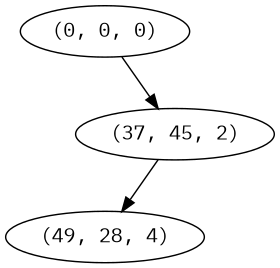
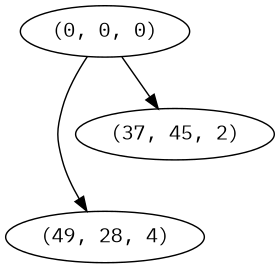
(144, 180) -> (58, 127)
